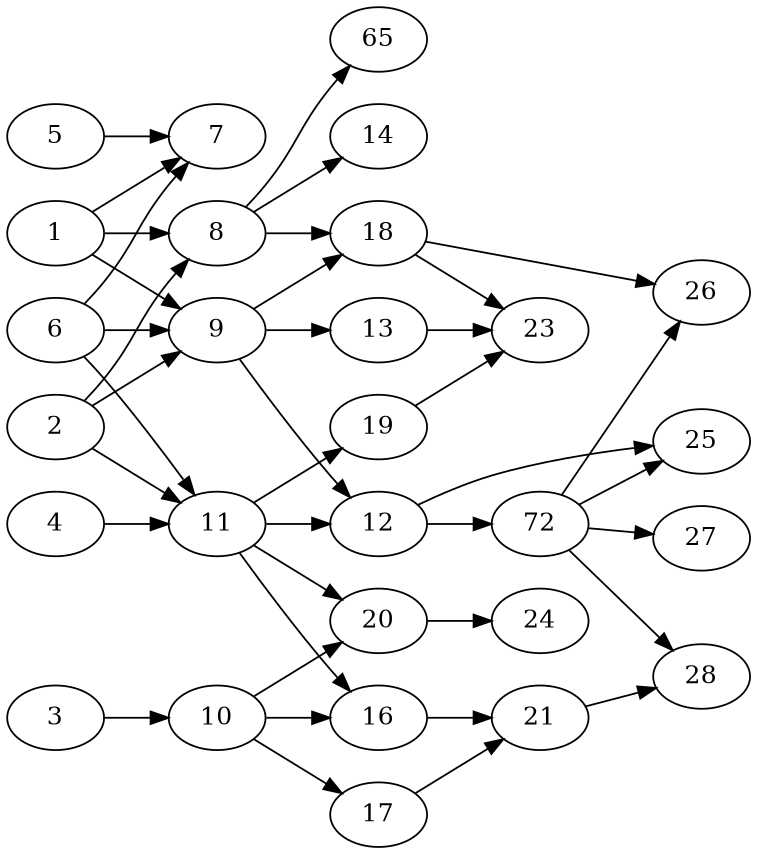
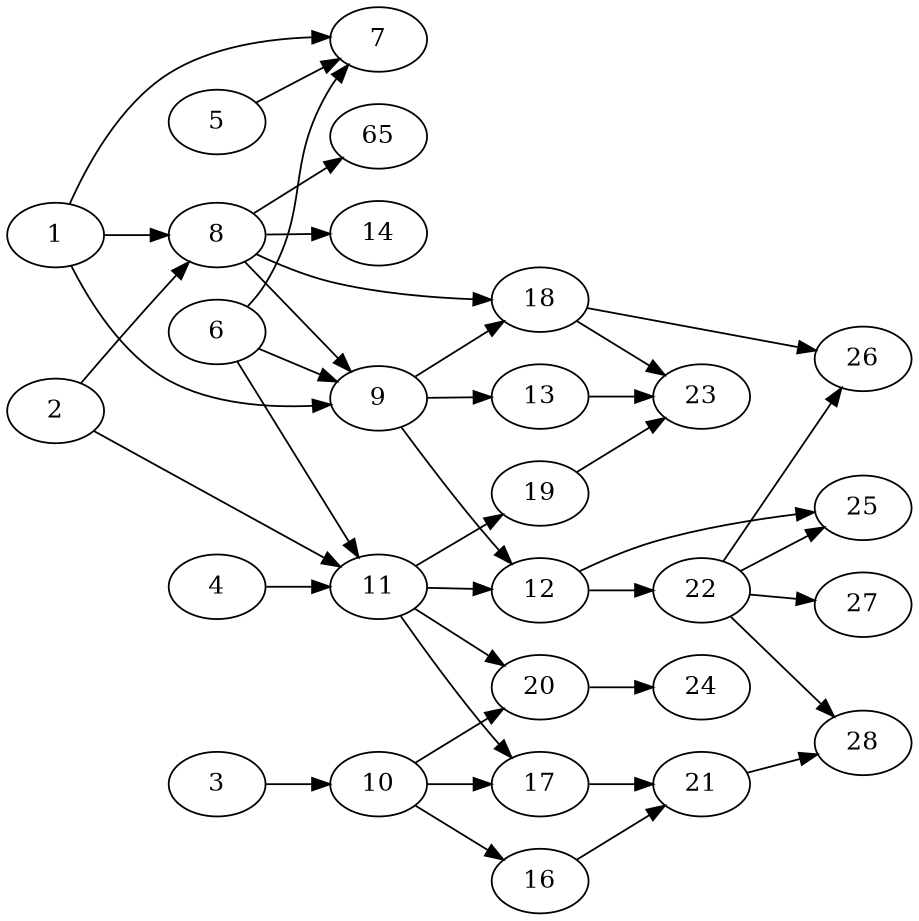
(129, 383) -> (292, 310)
(540, 524) -> (702, 590)
(287, 616) -> (448, 681)
